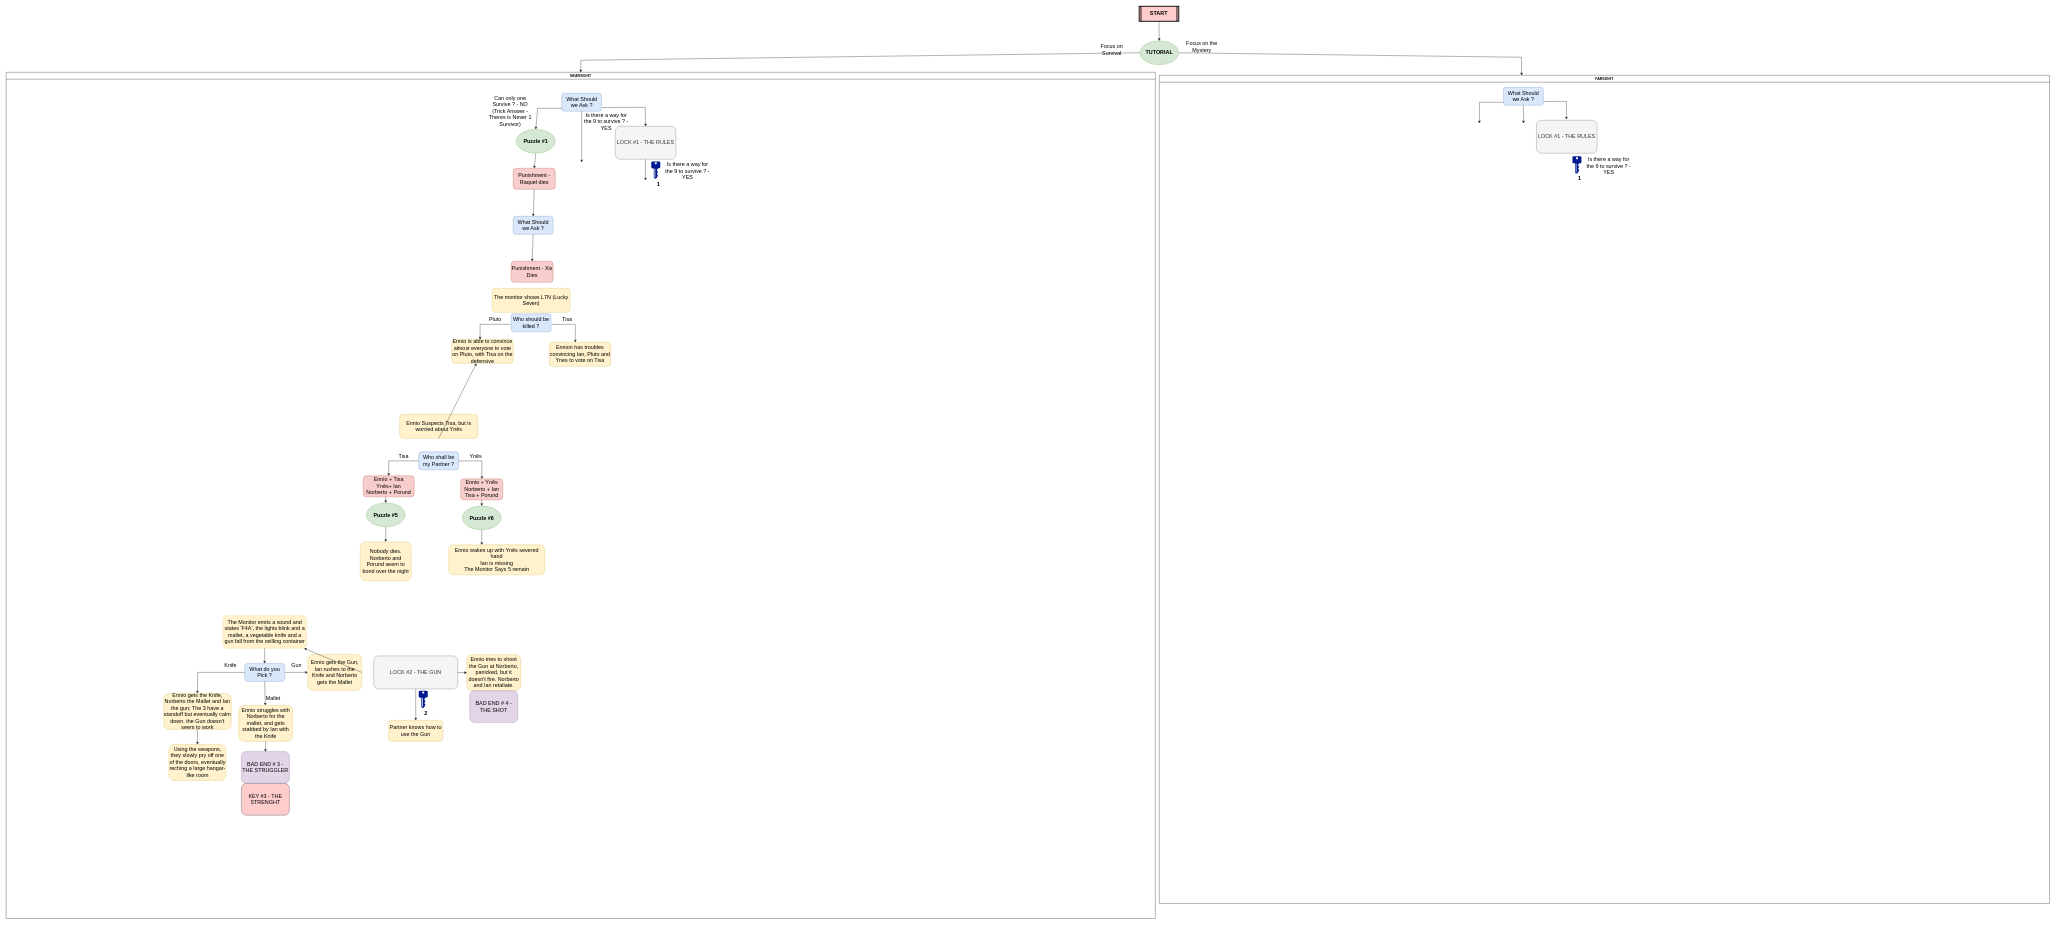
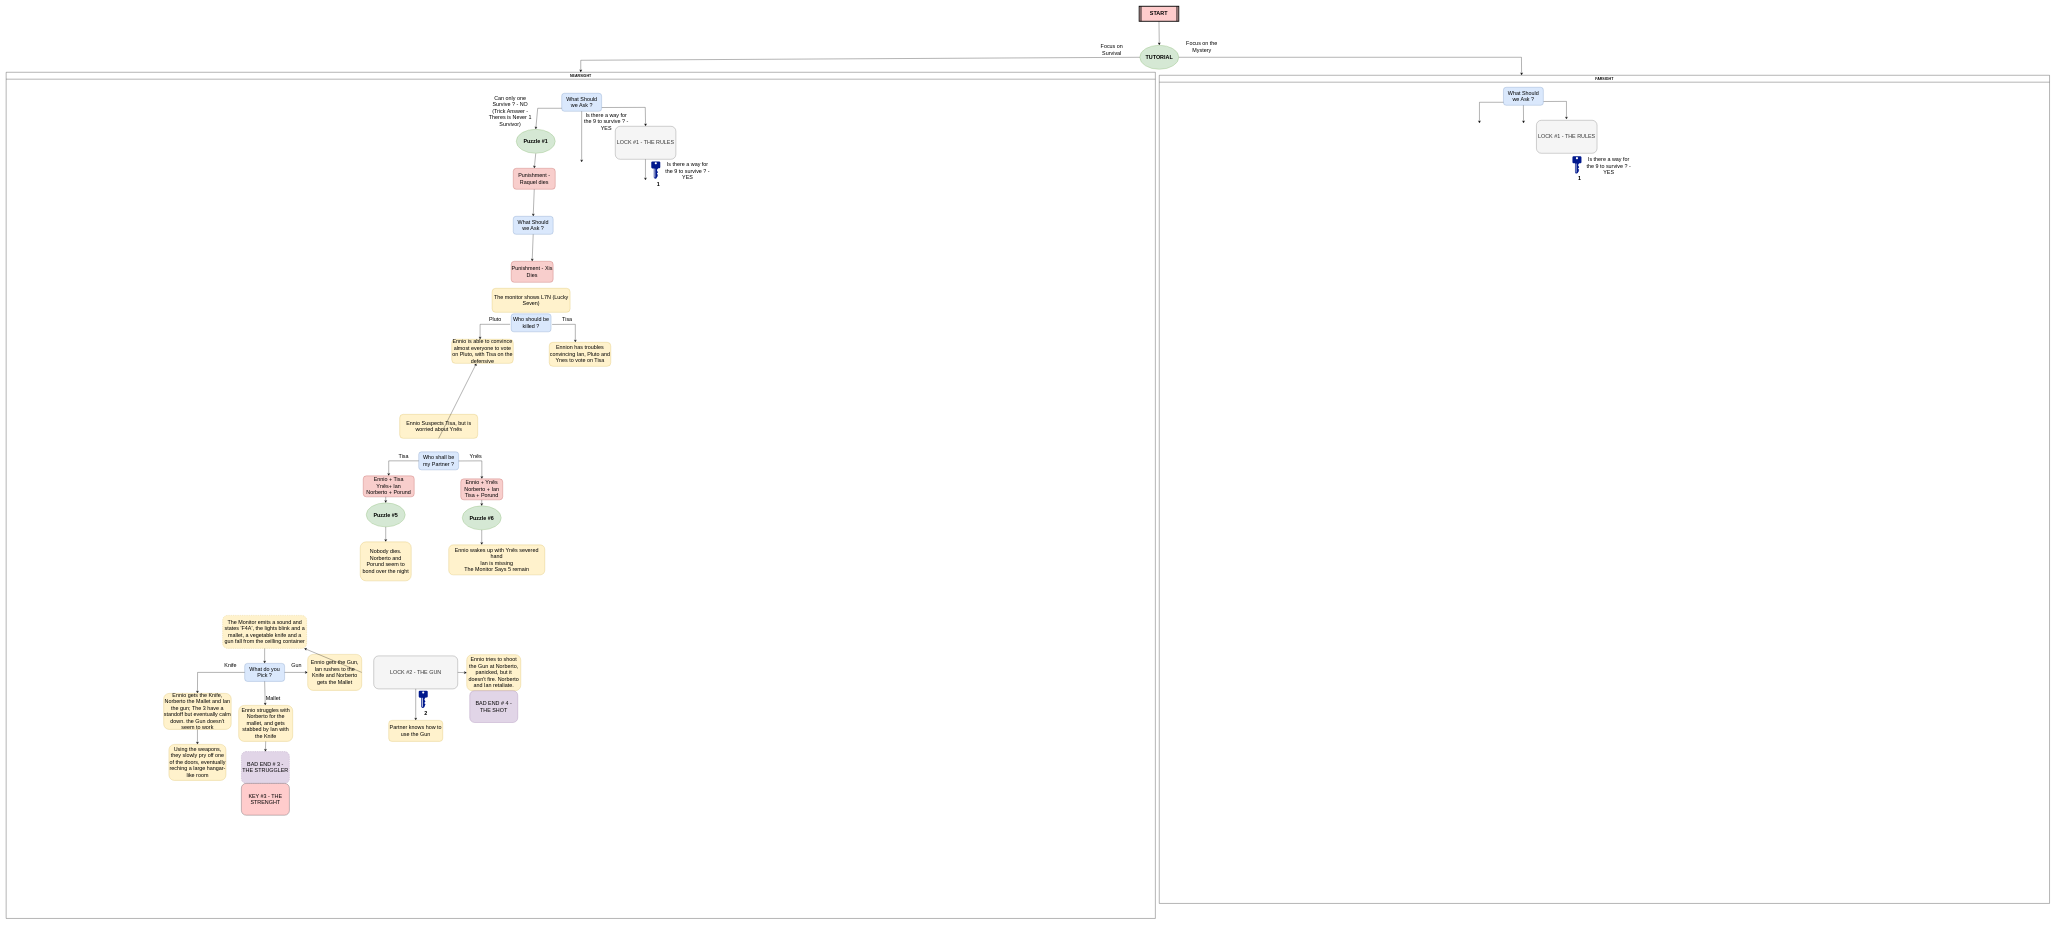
(1159, 53) -> (1159, 57)
(265, 767) -> (265, 767)
